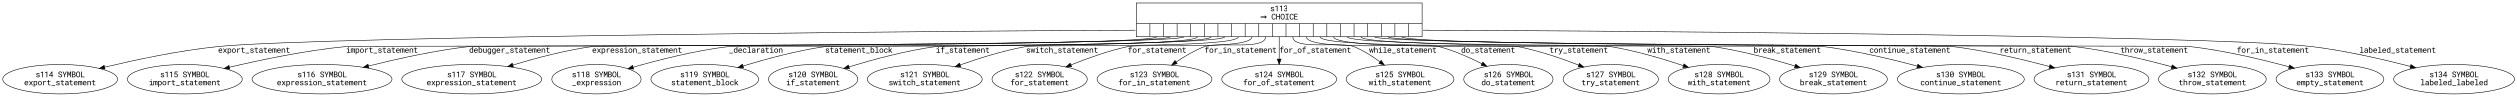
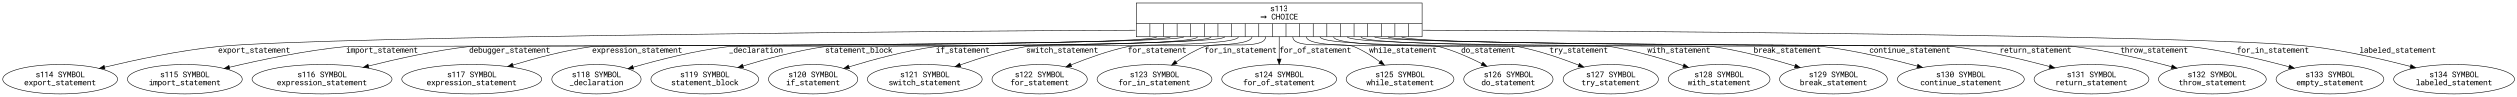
(596, 79) -> (596, 79)
(1400, 79) -> (1400, 79)
(2454, 79) -> (2454, 79)
